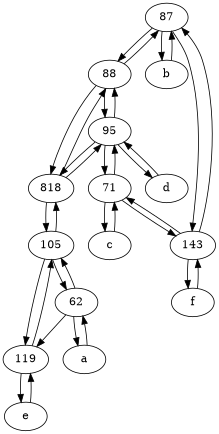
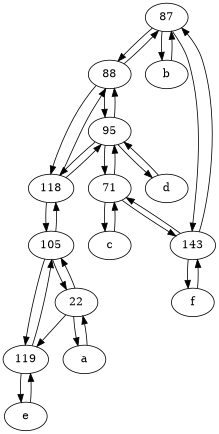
(51, 188) -> (51, 188)
(76, 302) -> (76, 302)
